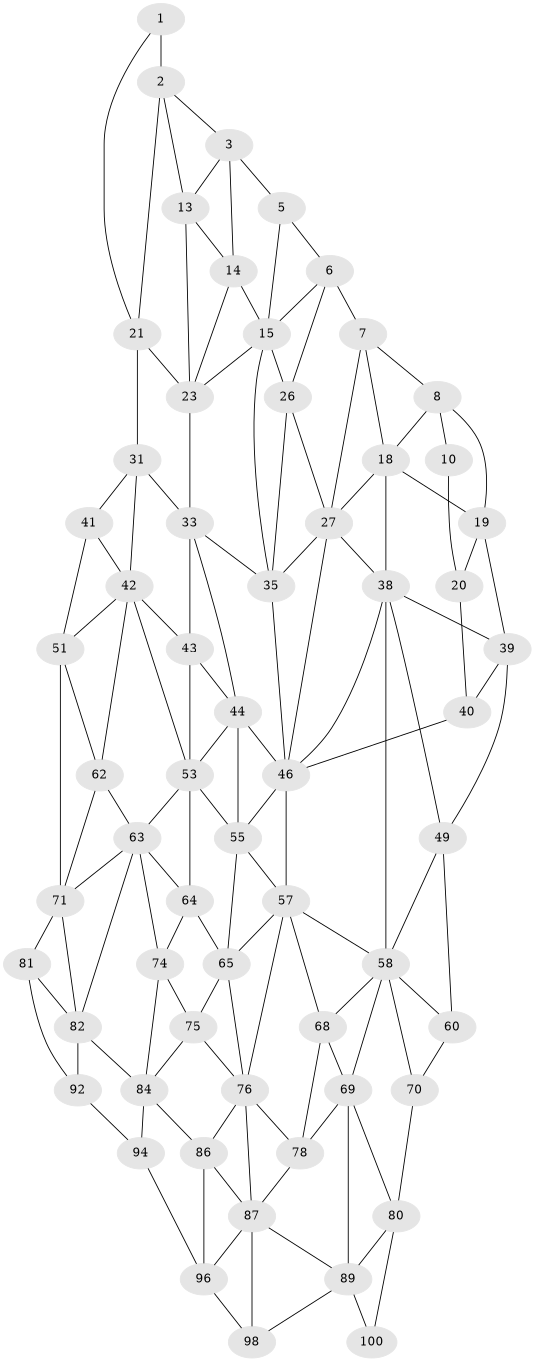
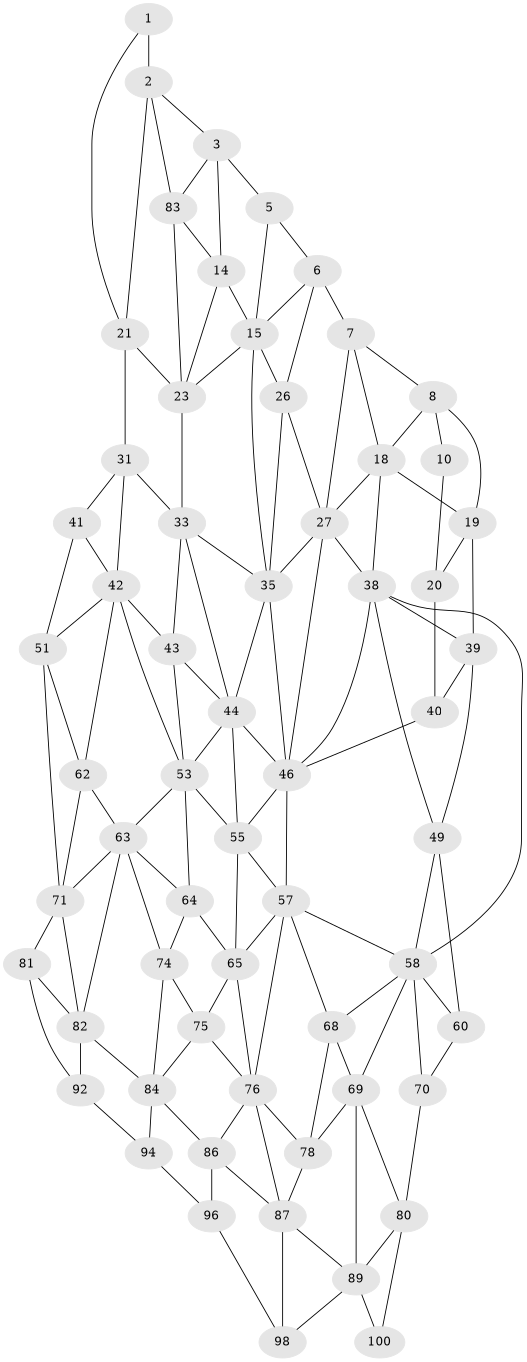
(186, 208) -> (173, 208)
none -> (250, 649)
(228, 1248) -> none
